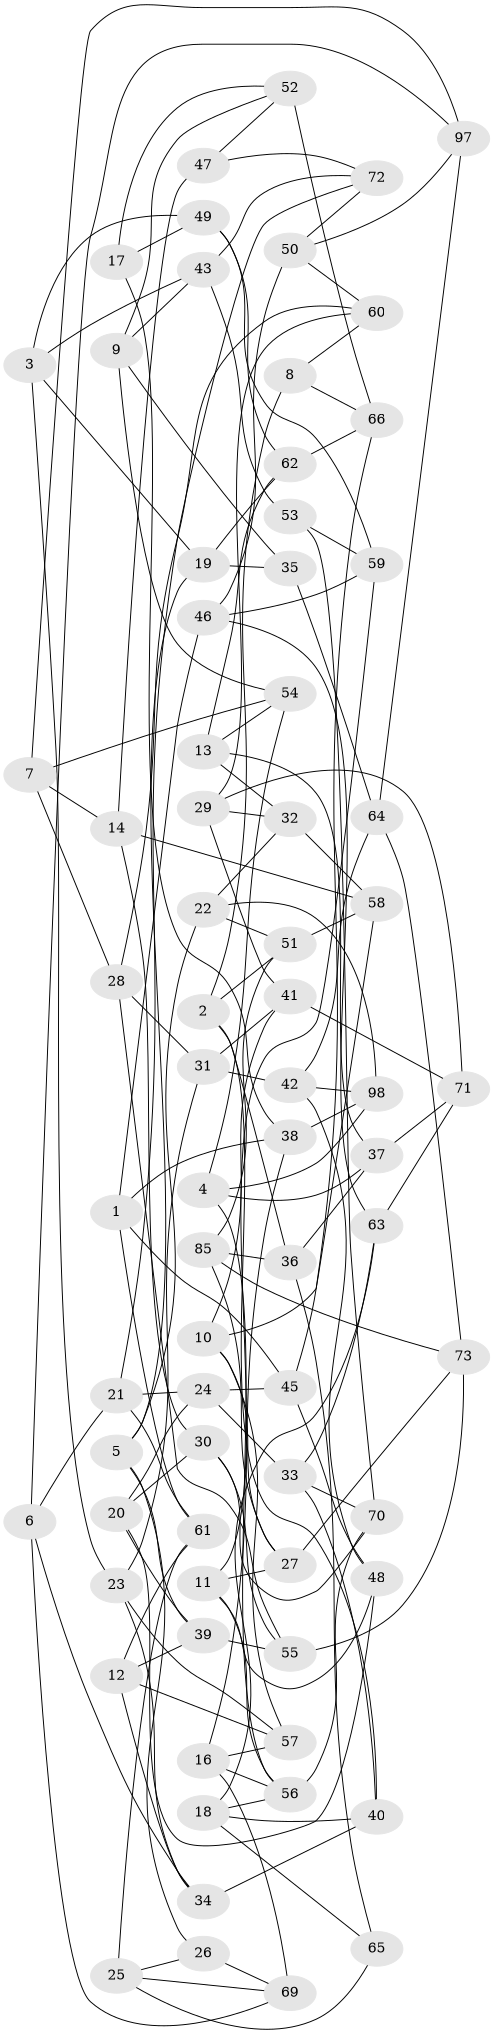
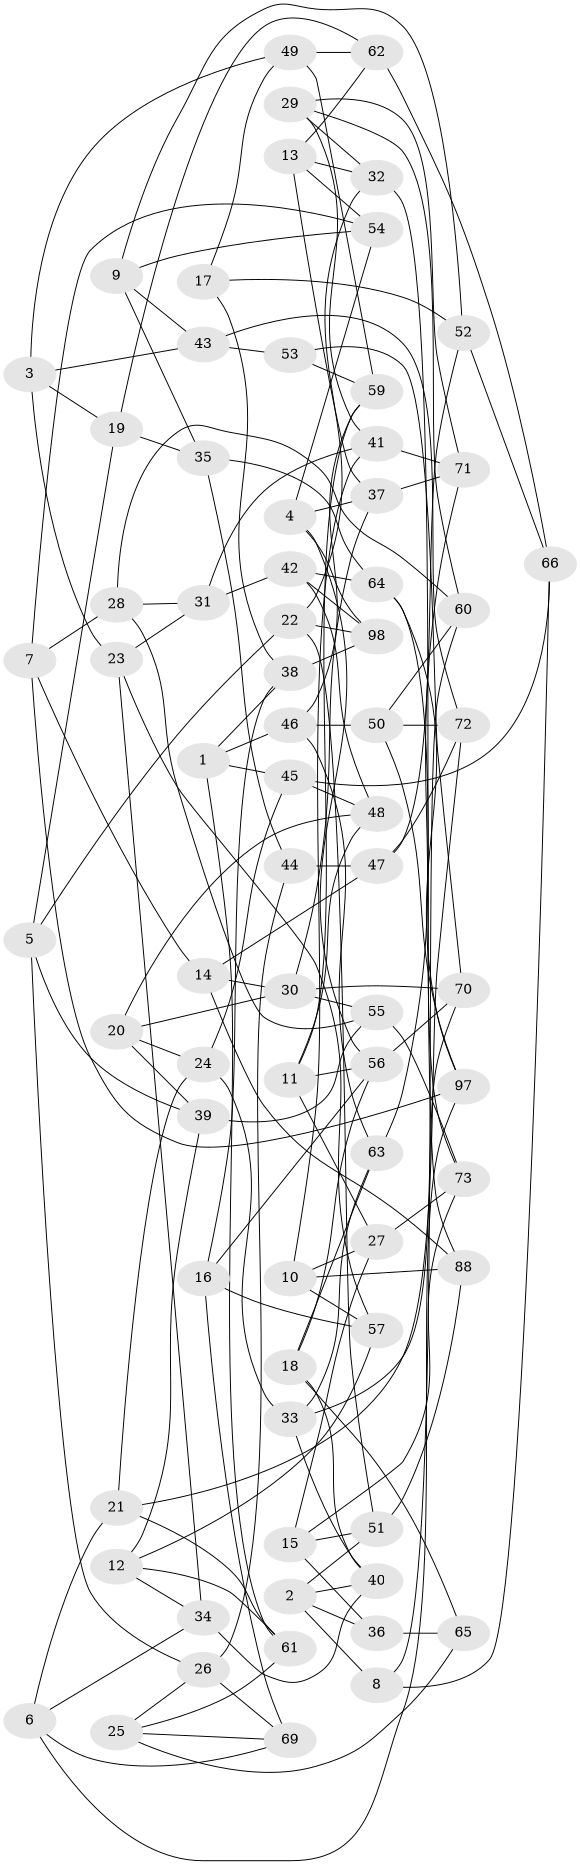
none -> (290, 866)
(377, 904) -> (464, 1268)
(335, 1207) -> (331, 684)
(203, 1250) -> (290, 1545)
